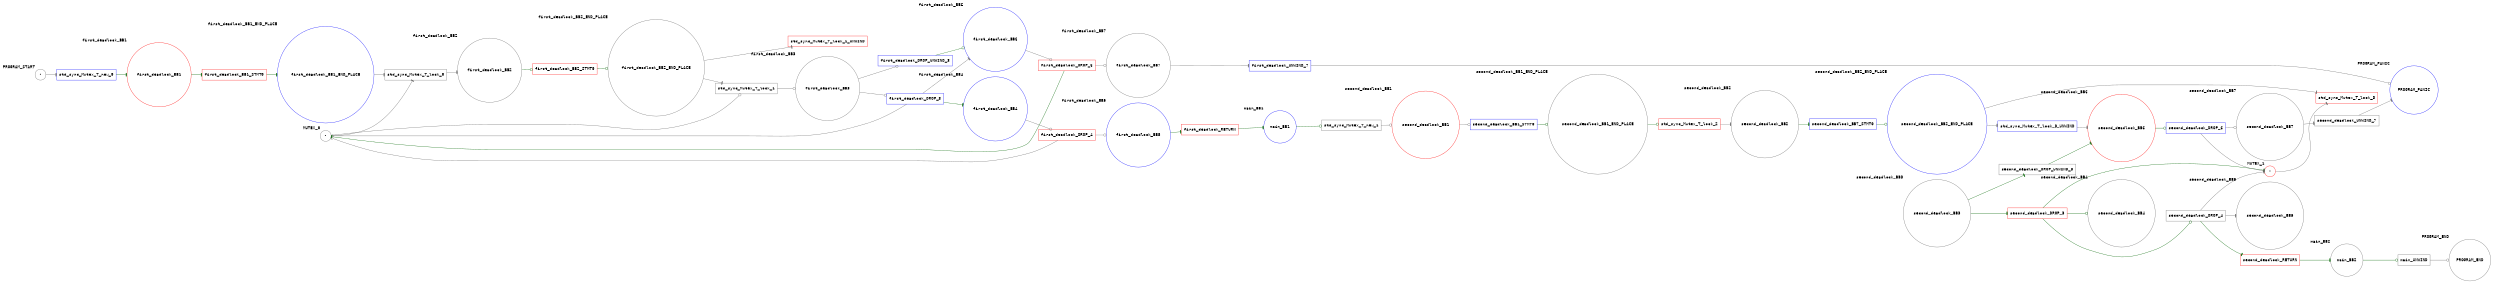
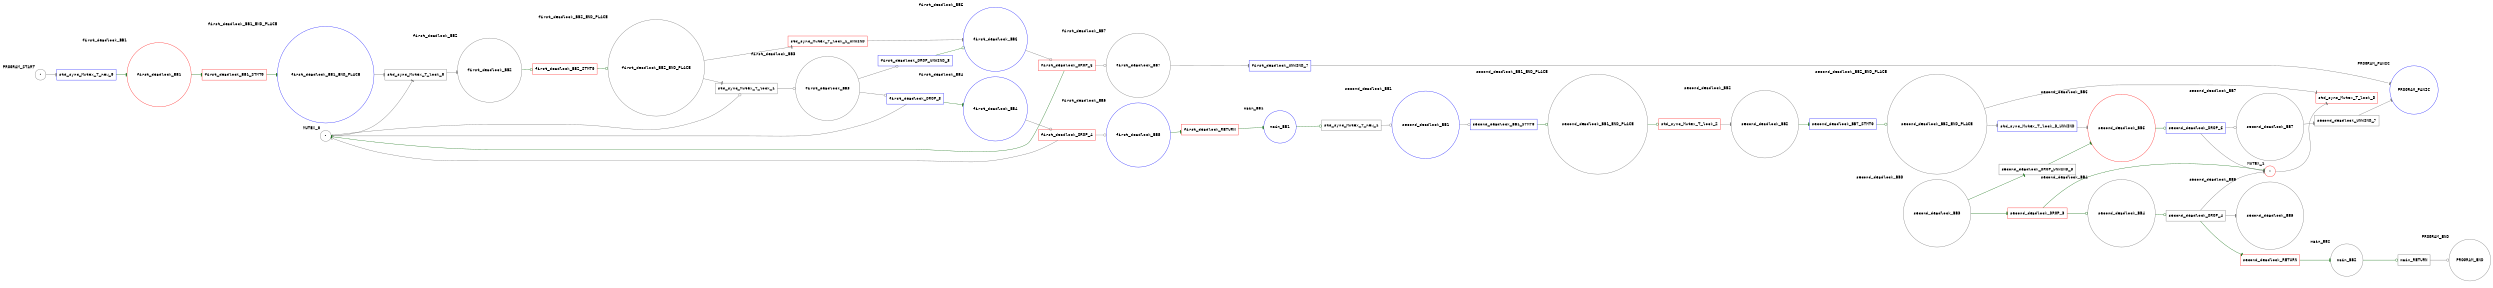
(1850, 66) -> (1850, 66)
(946, 76) -> (914, 40)
(1937, 124) -> (1937, 124)
(1426, 125) -> (1426, 125)
(2116, 257) -> (2159, 215)
(2414, 260) -> (2414, 260)
